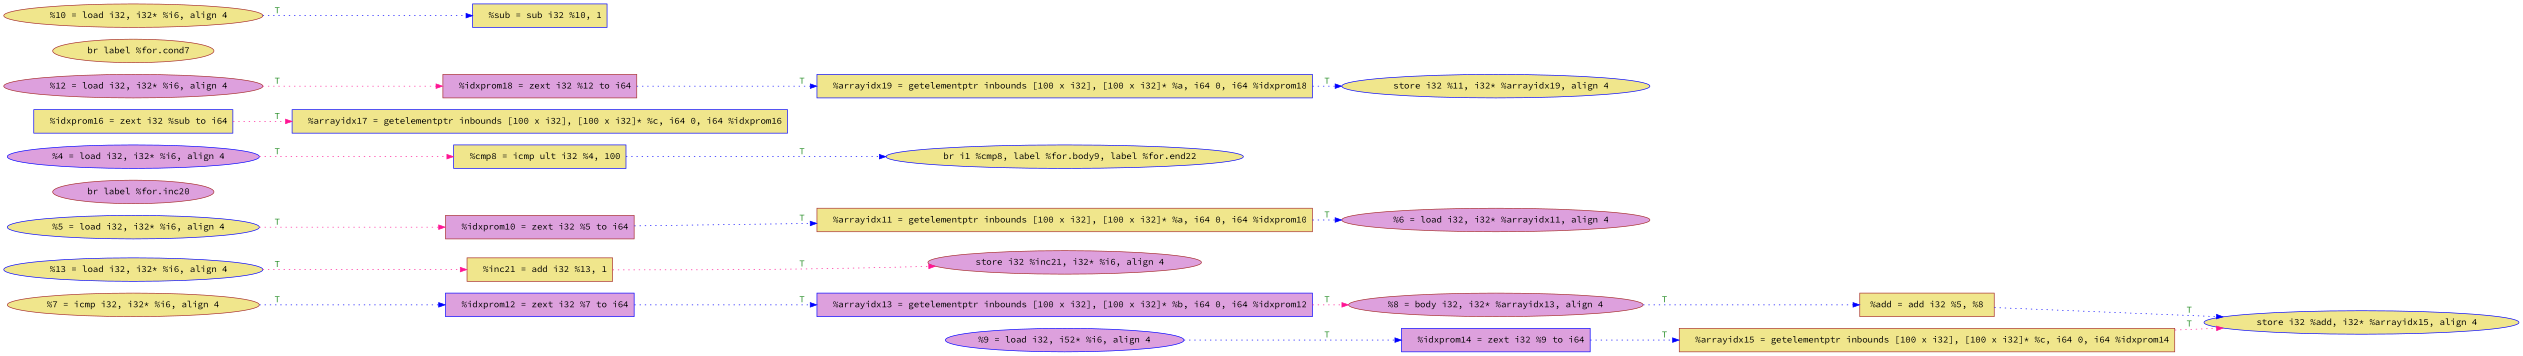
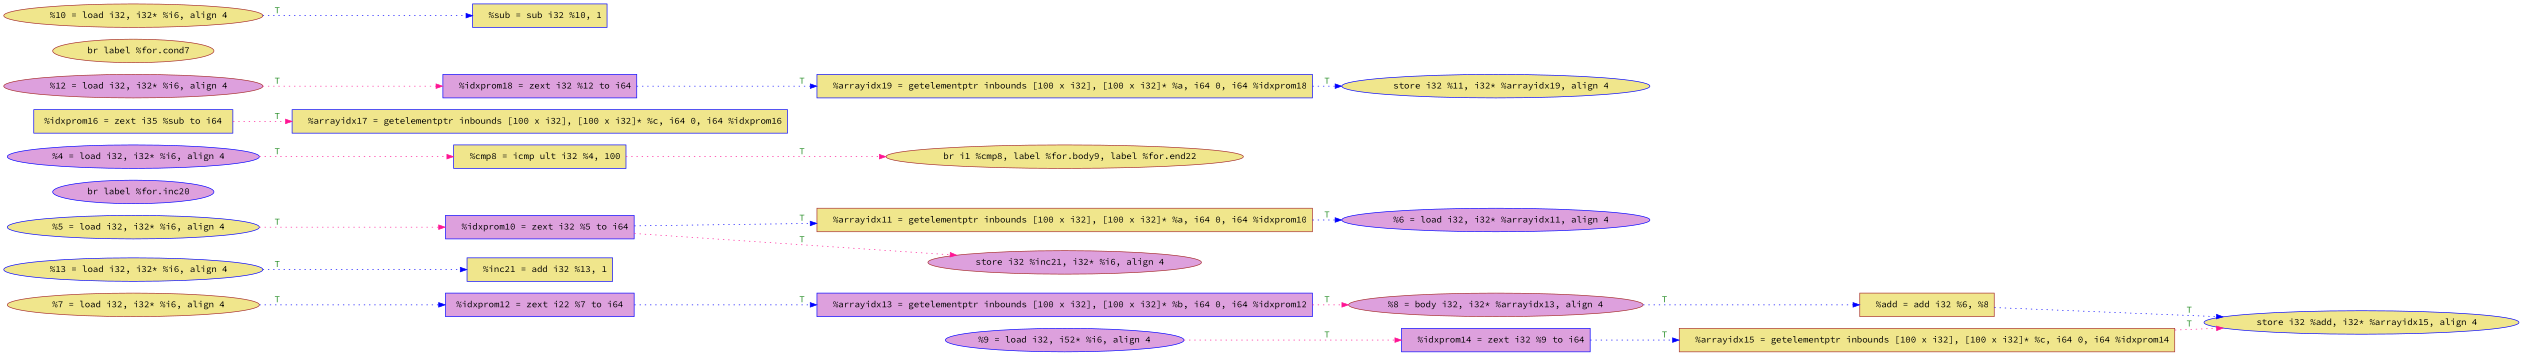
(540, 86) -> (540, 86)
(133, 121) -> (133, 121)
(753, 157) -> (753, 157)
(1065, 157) -> (1065, 157)
(133, 192) -> (133, 192)
(1496, 220) -> (1496, 220)
(540, 227) -> (540, 227)
(771, 269) -> (792, 244)
(361, 270) -> (361, 270)
(540, 270) -> (540, 270)
(133, 305) -> (133, 305)
(540, 305) -> (540, 305)
(1927, 305) -> (1927, 305)
(1289, 340) -> (1289, 340)
